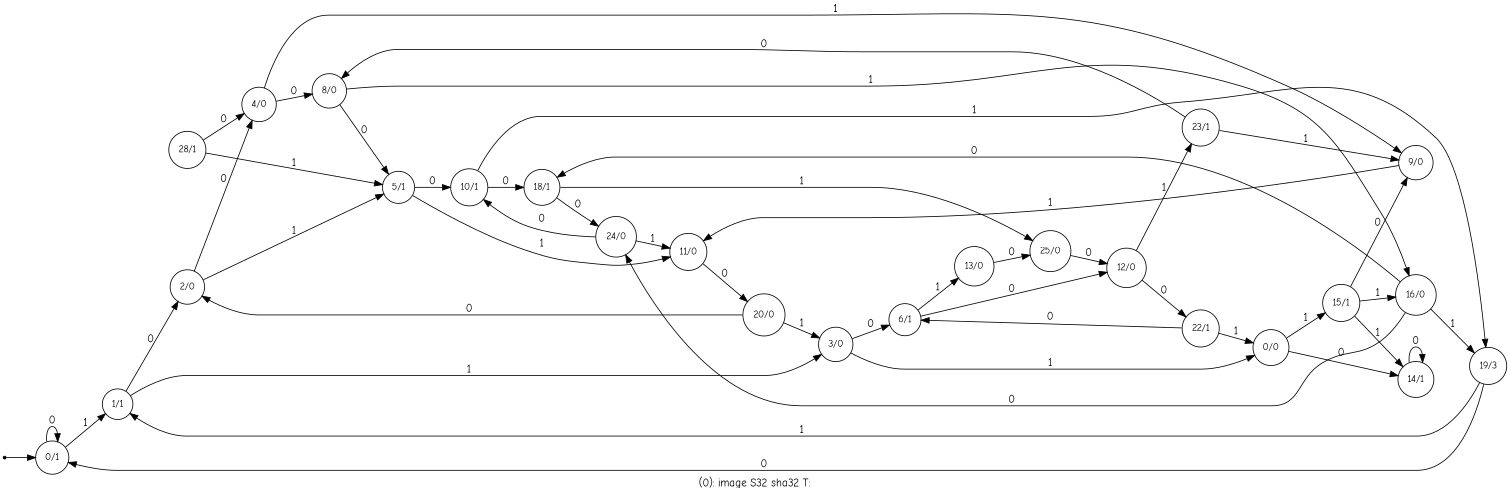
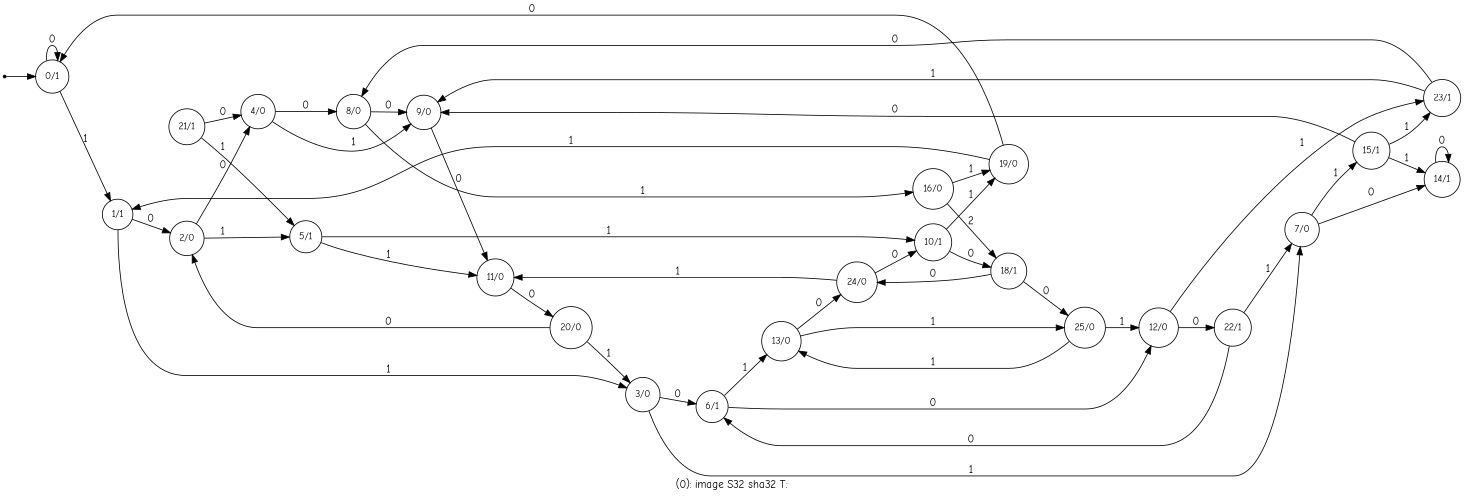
(362, 136) -> (385, 112)
(187, 150) -> (187, 127)
(974, 151) -> (971, 221)
(433, 181) -> (609, 231)
(802, 181) -> (1046, 291)
(1050, 203) -> (459, 179)
(1012, 252) -> (933, 322)
(1089, 253) -> (1122, 322)
(1374, 299) -> (1408, 134)
(1271, 348) -> (1302, 230)
(1488, 366) -> (1009, 164)
none -> (940, 368)
(1004, 406) -> (816, 314)
